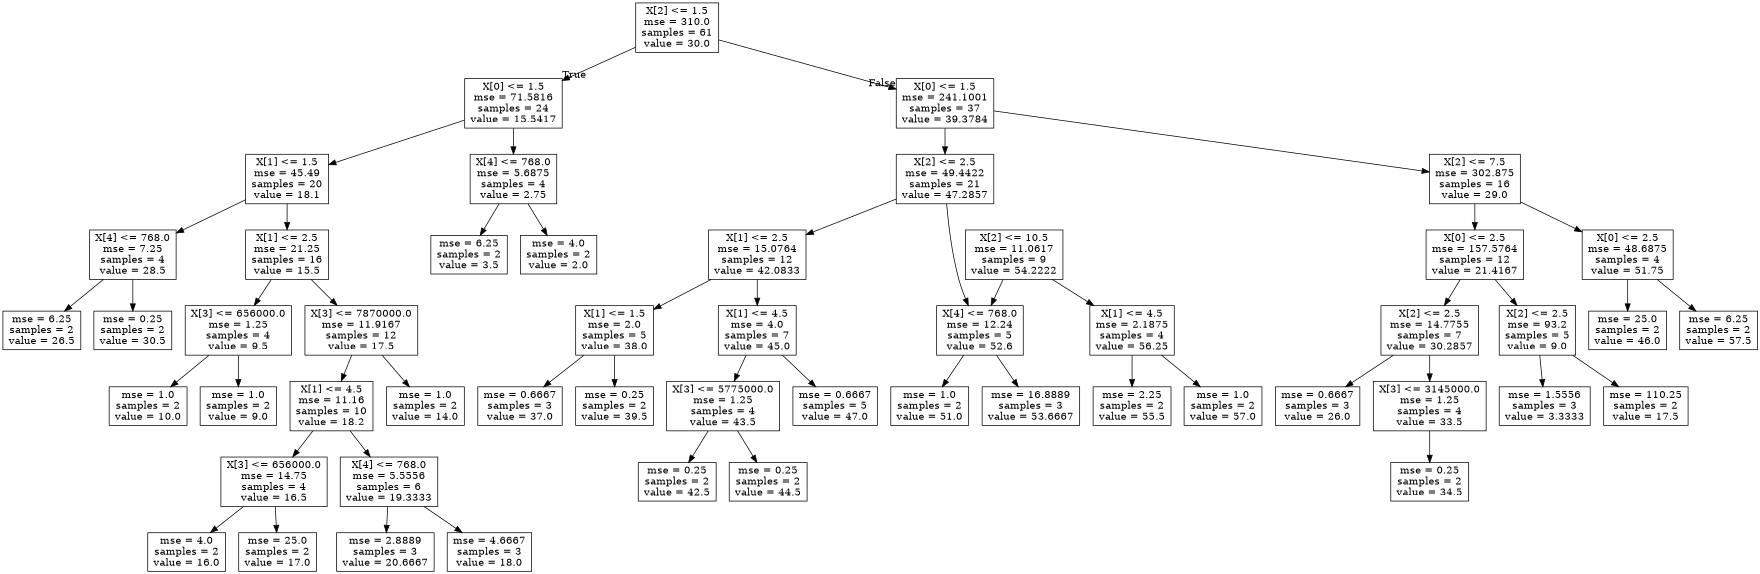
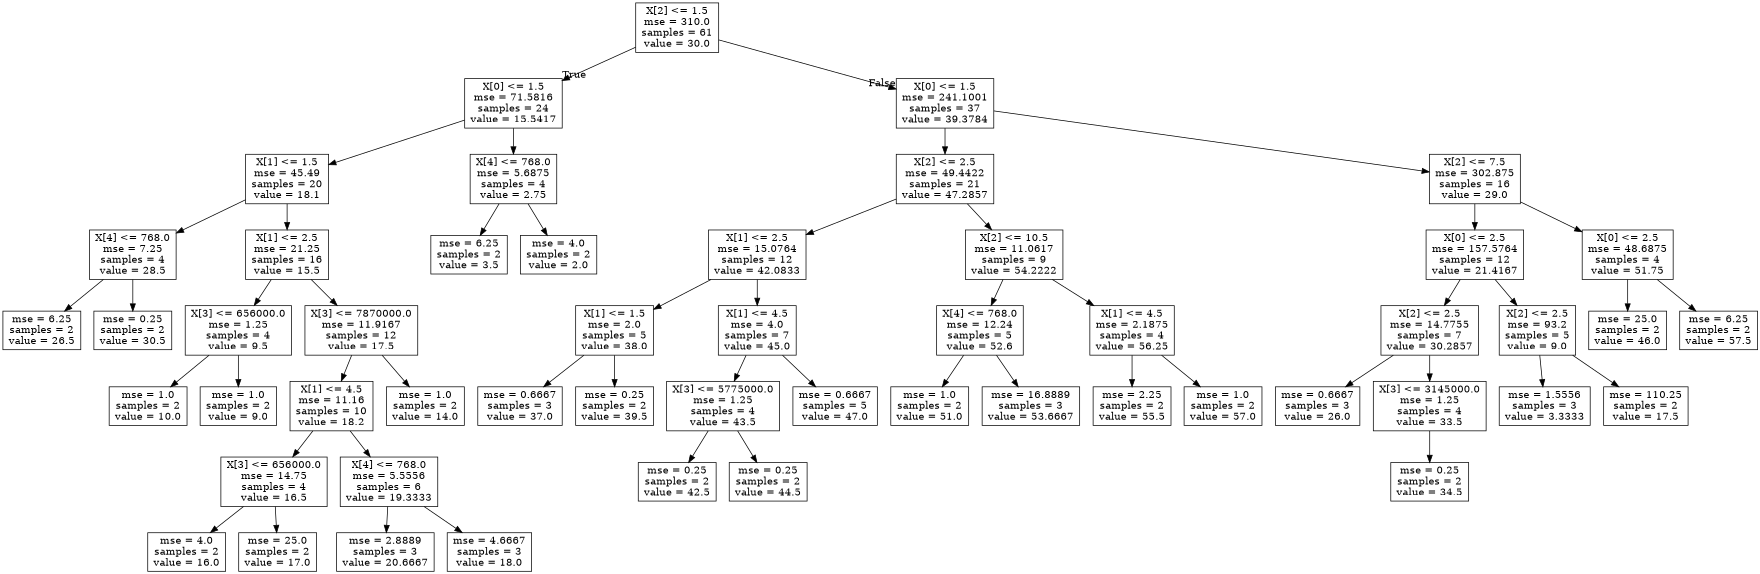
(953, 252) -> (977, 214)
